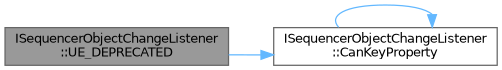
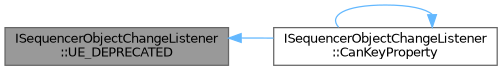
(245, 55) -> (257, 38)
